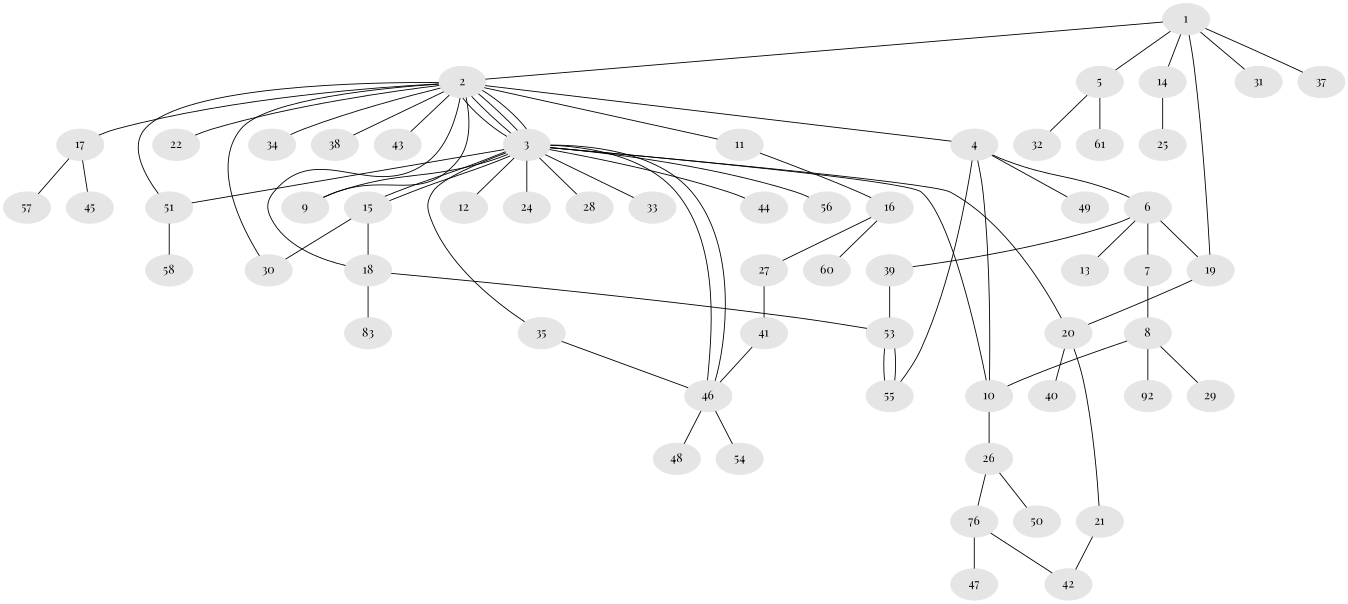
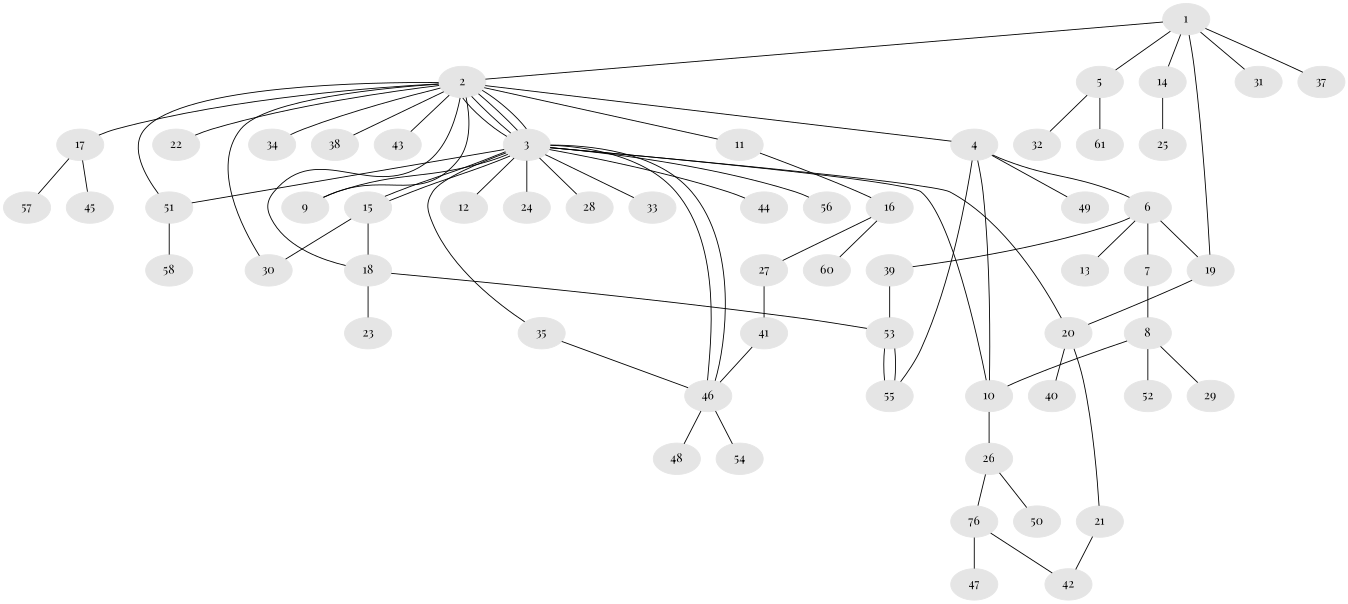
(368, 333) -> (368, 333)
(1148, 396) -> (1148, 396)
